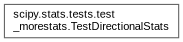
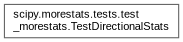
(92, 21) -> (92, 21)
